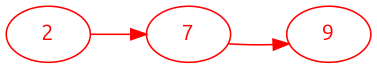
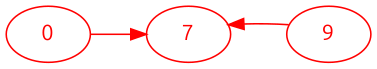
(48, 34) -> (48, 34)
(251, 45) -> (266, 24)
